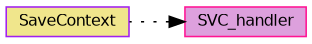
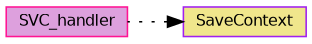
(149, 22) -> (147, 22)
